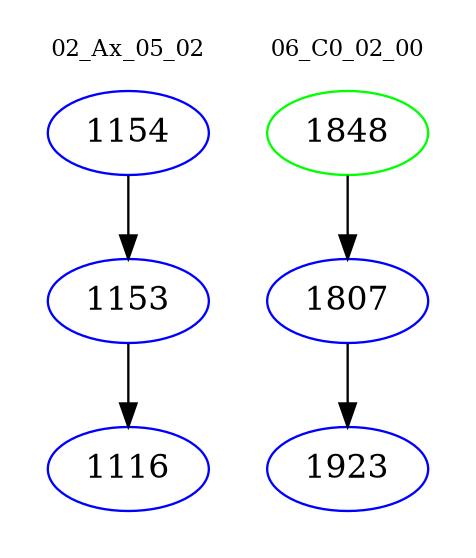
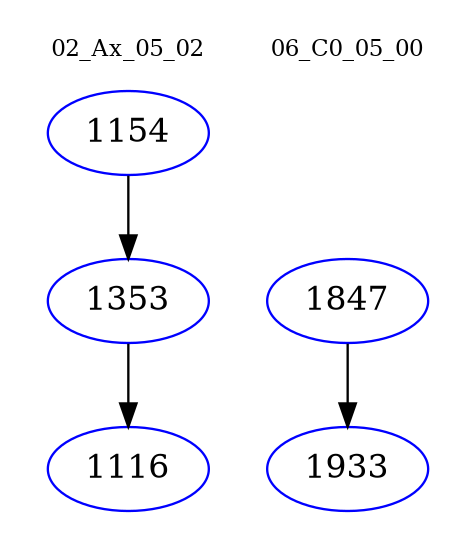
(348, 50) -> (348, 50)
(348, 133) -> none
(128, 301) -> (128, 301)
(348, 301) -> (348, 301)
(348, 469) -> (348, 469)
